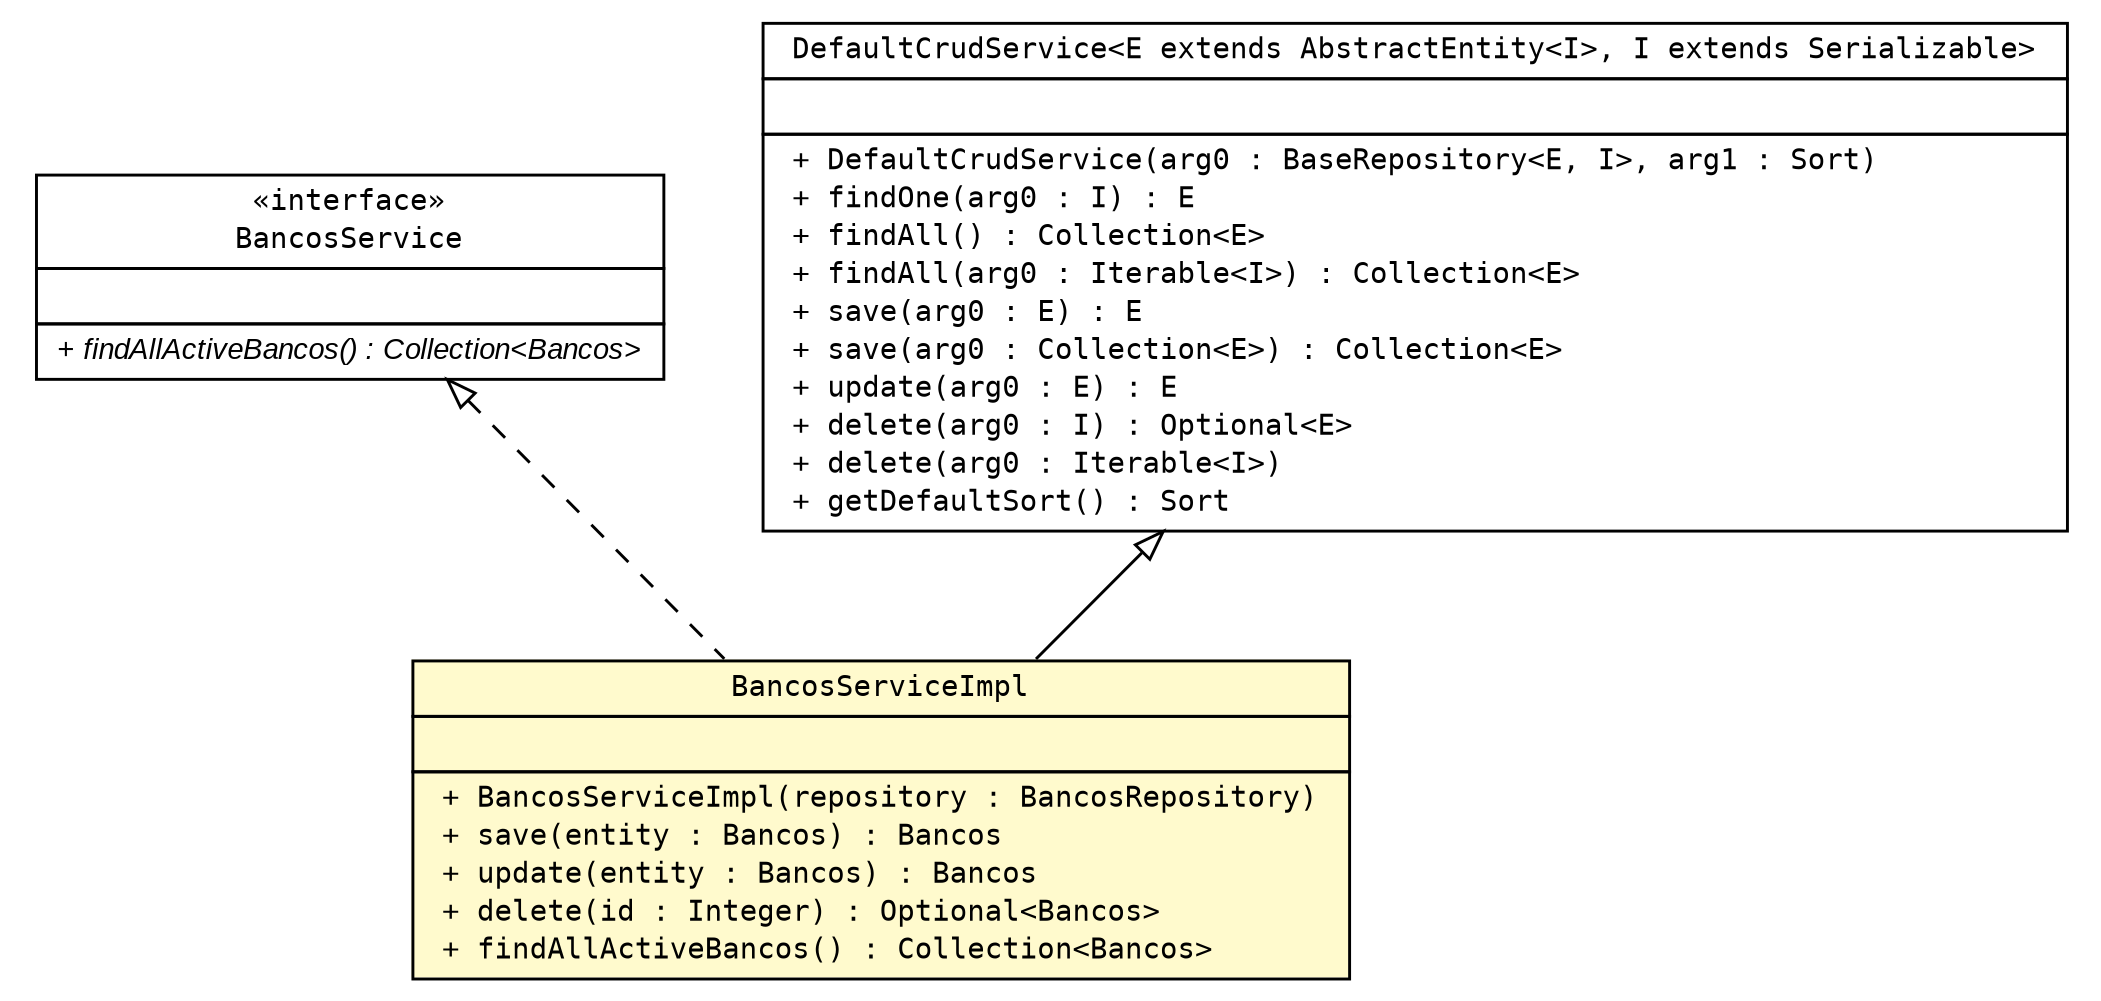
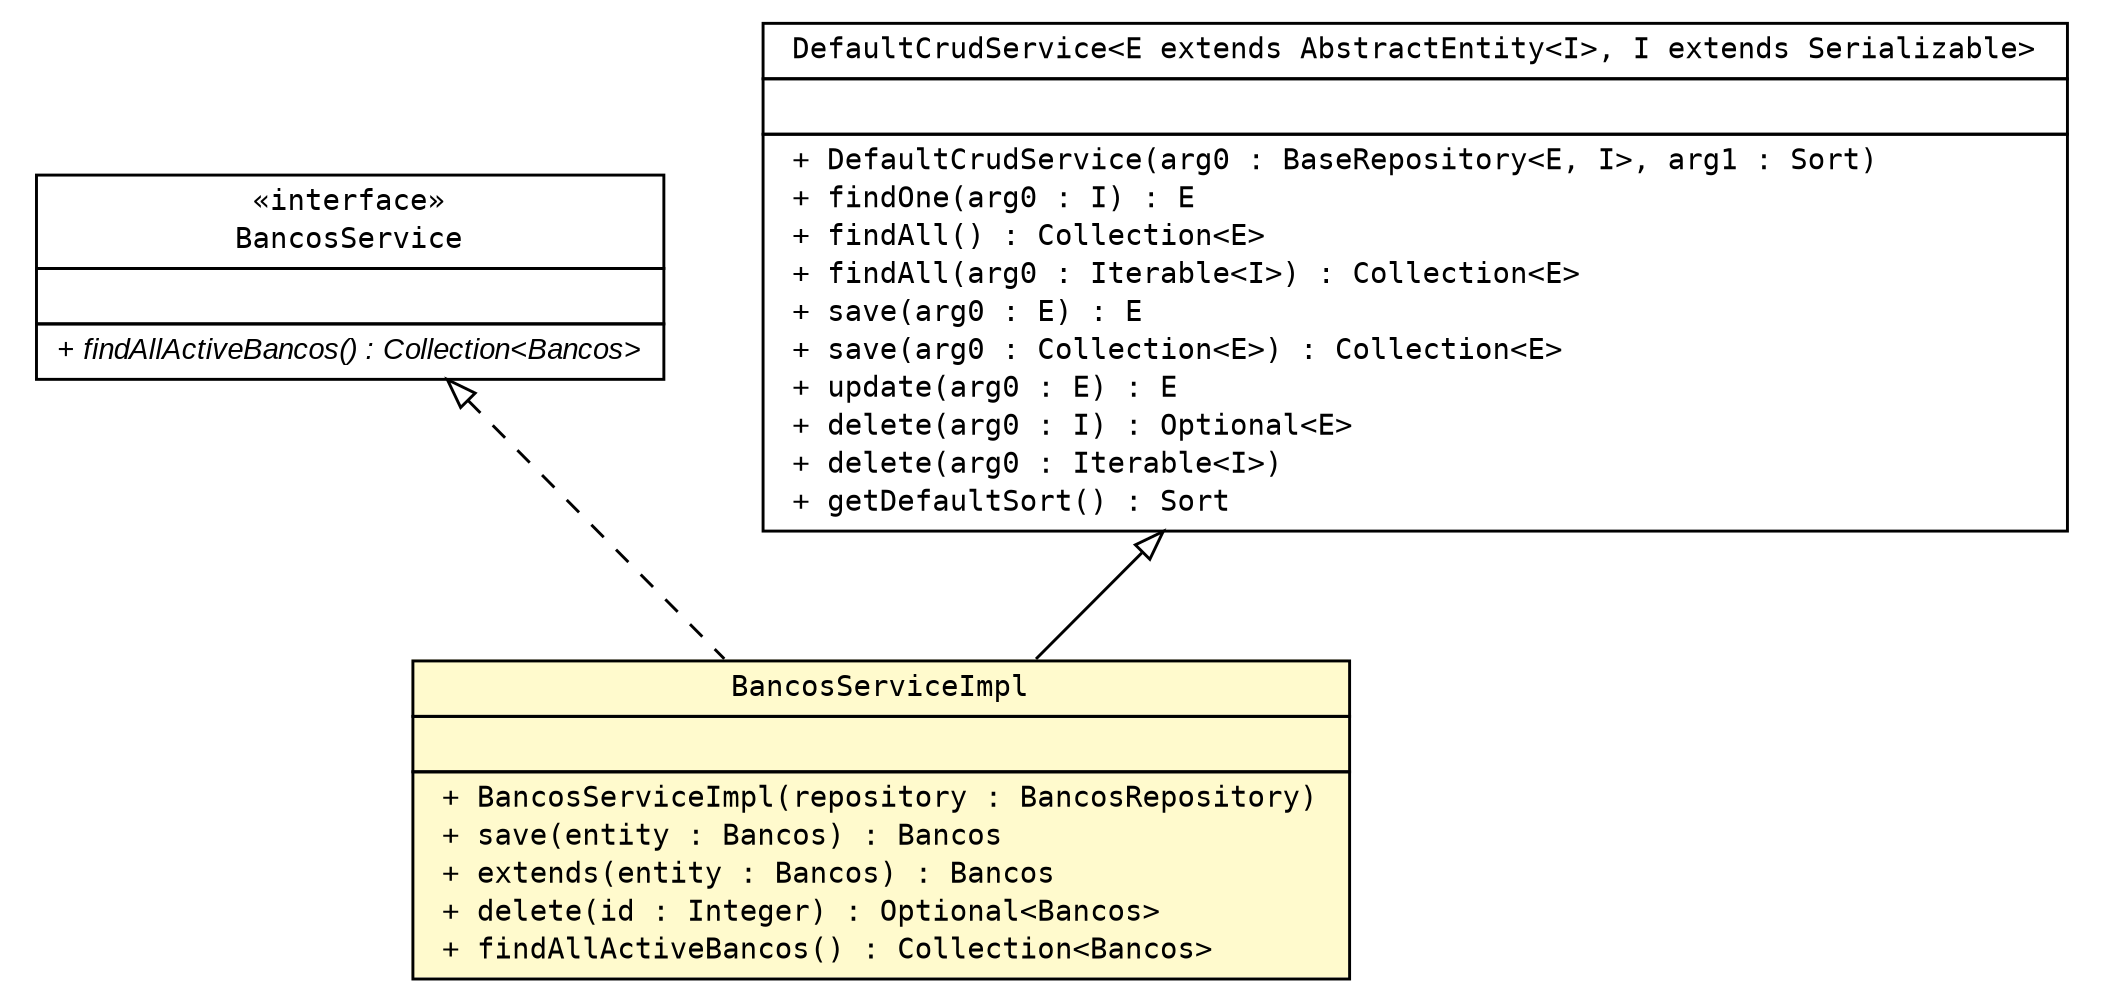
(741, 874) -> (750, 874)
